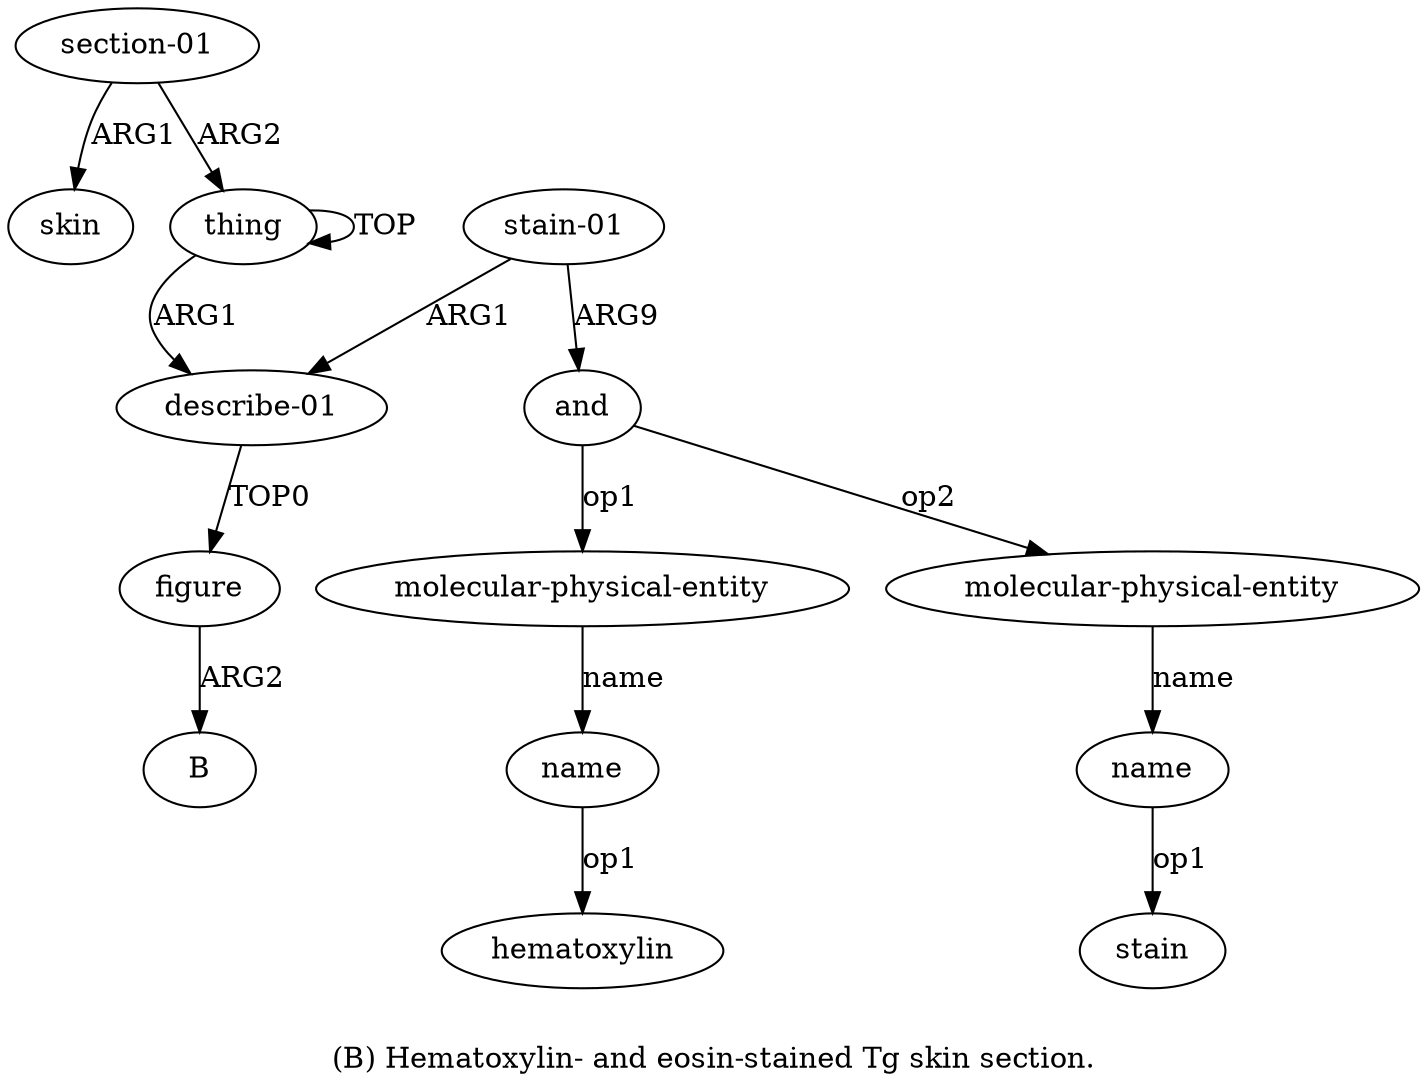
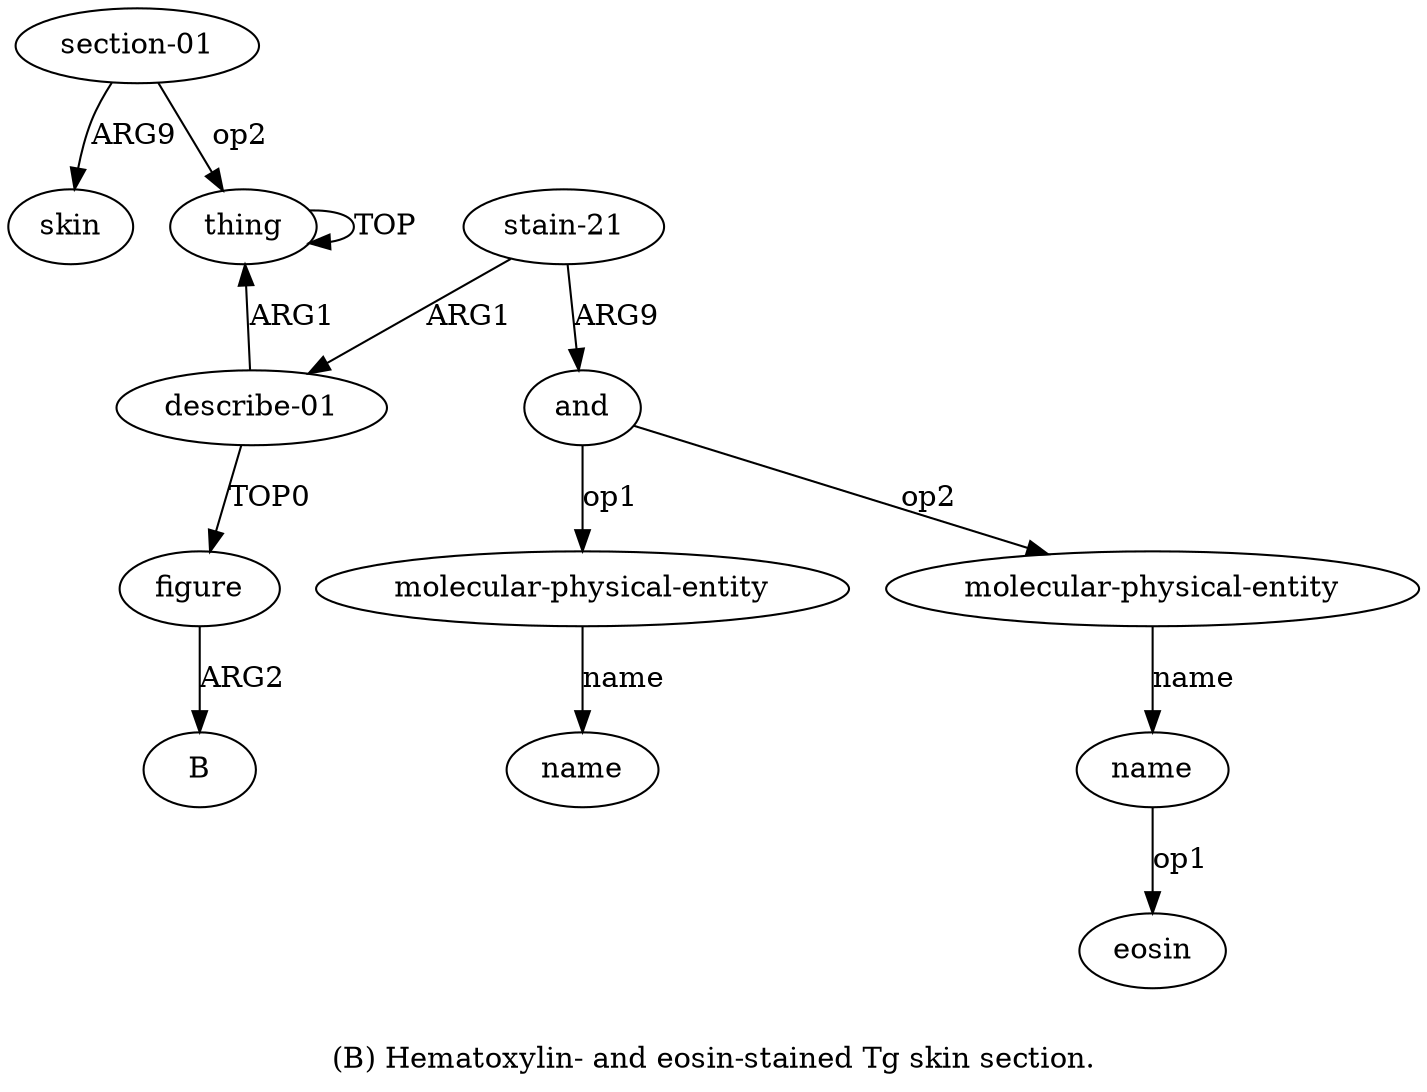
(134, 136) -> (134, 136)
(240, 136) -> (240, 136)
(564, 227) -> (564, 227)
(153, 302) -> (248, 328)
(583, 951) -> none
(1153, 951) -> (1153, 951)
